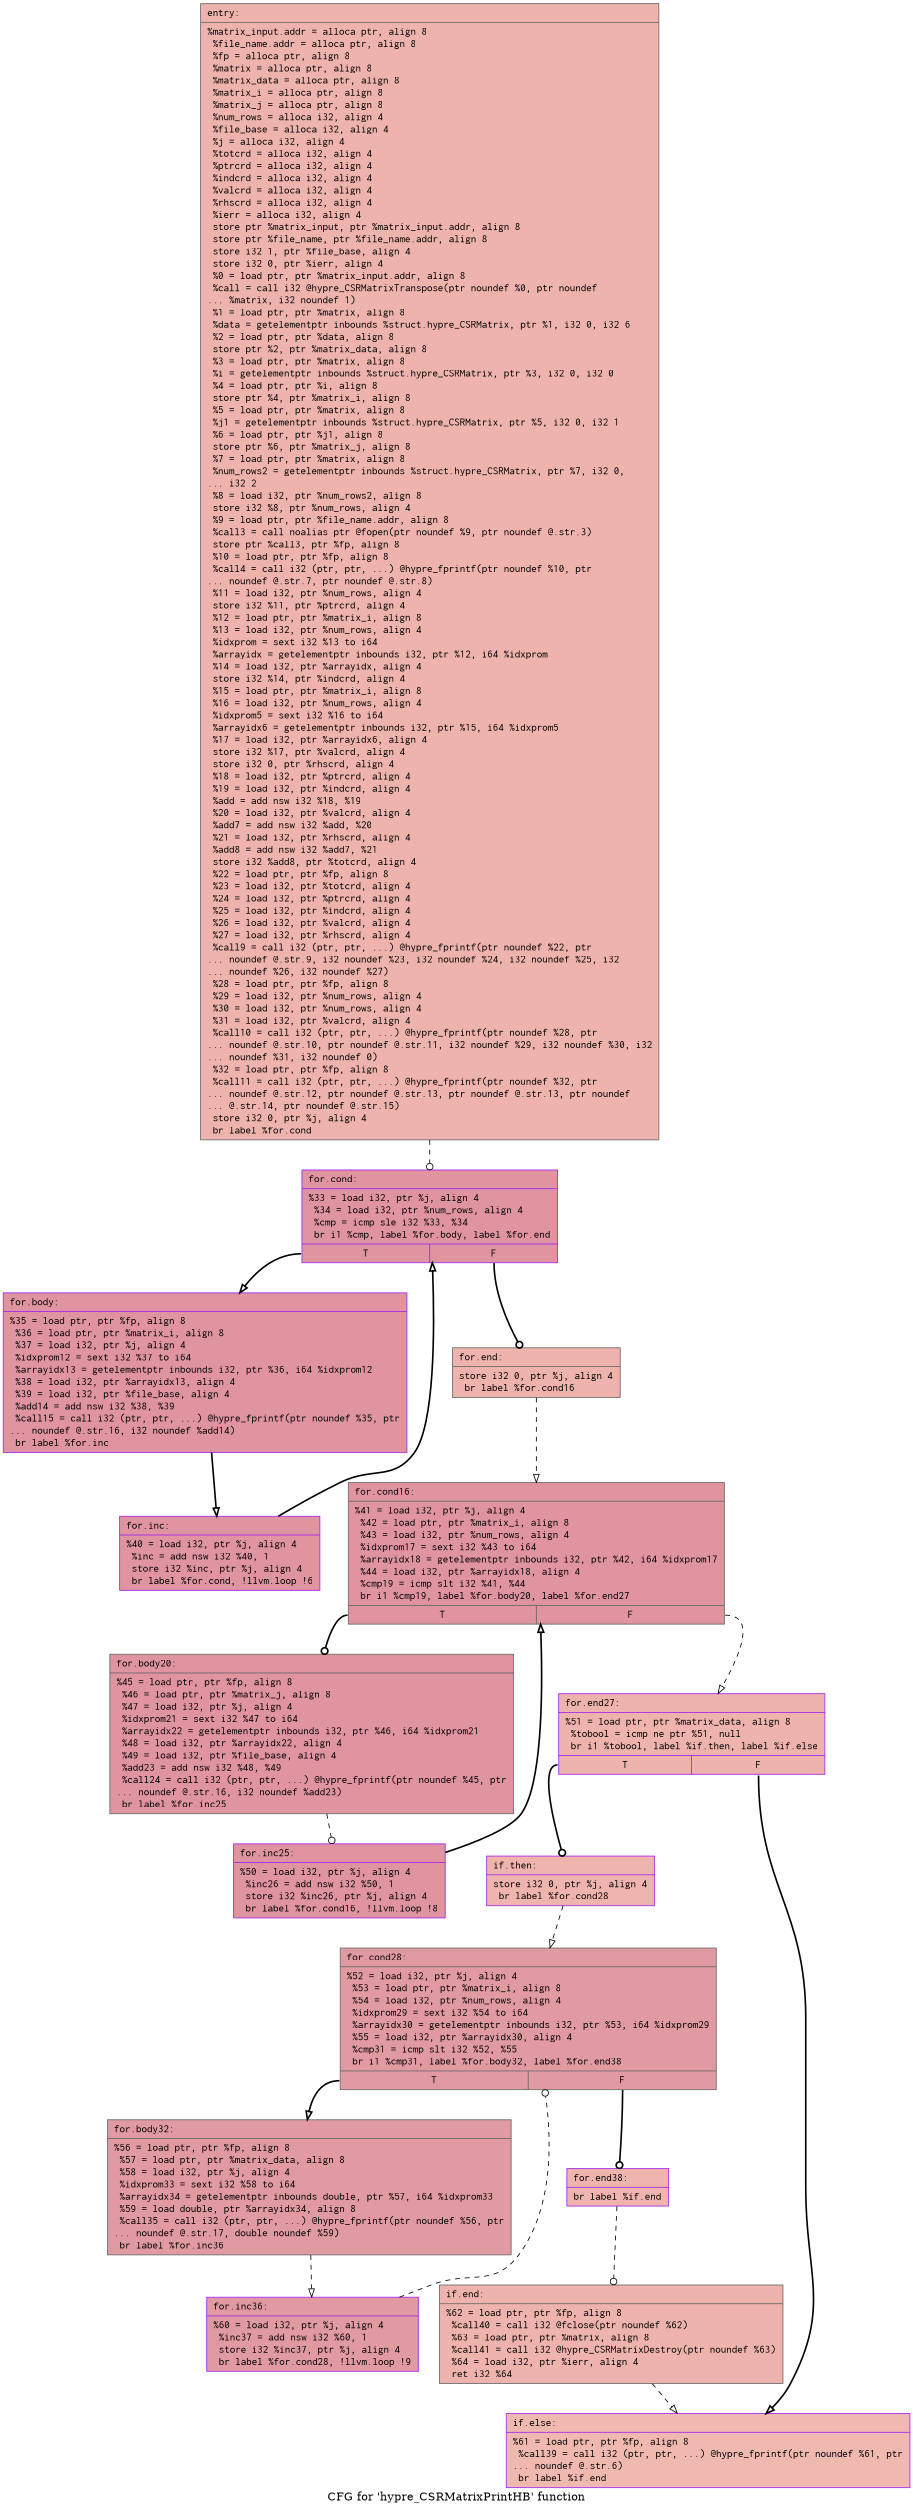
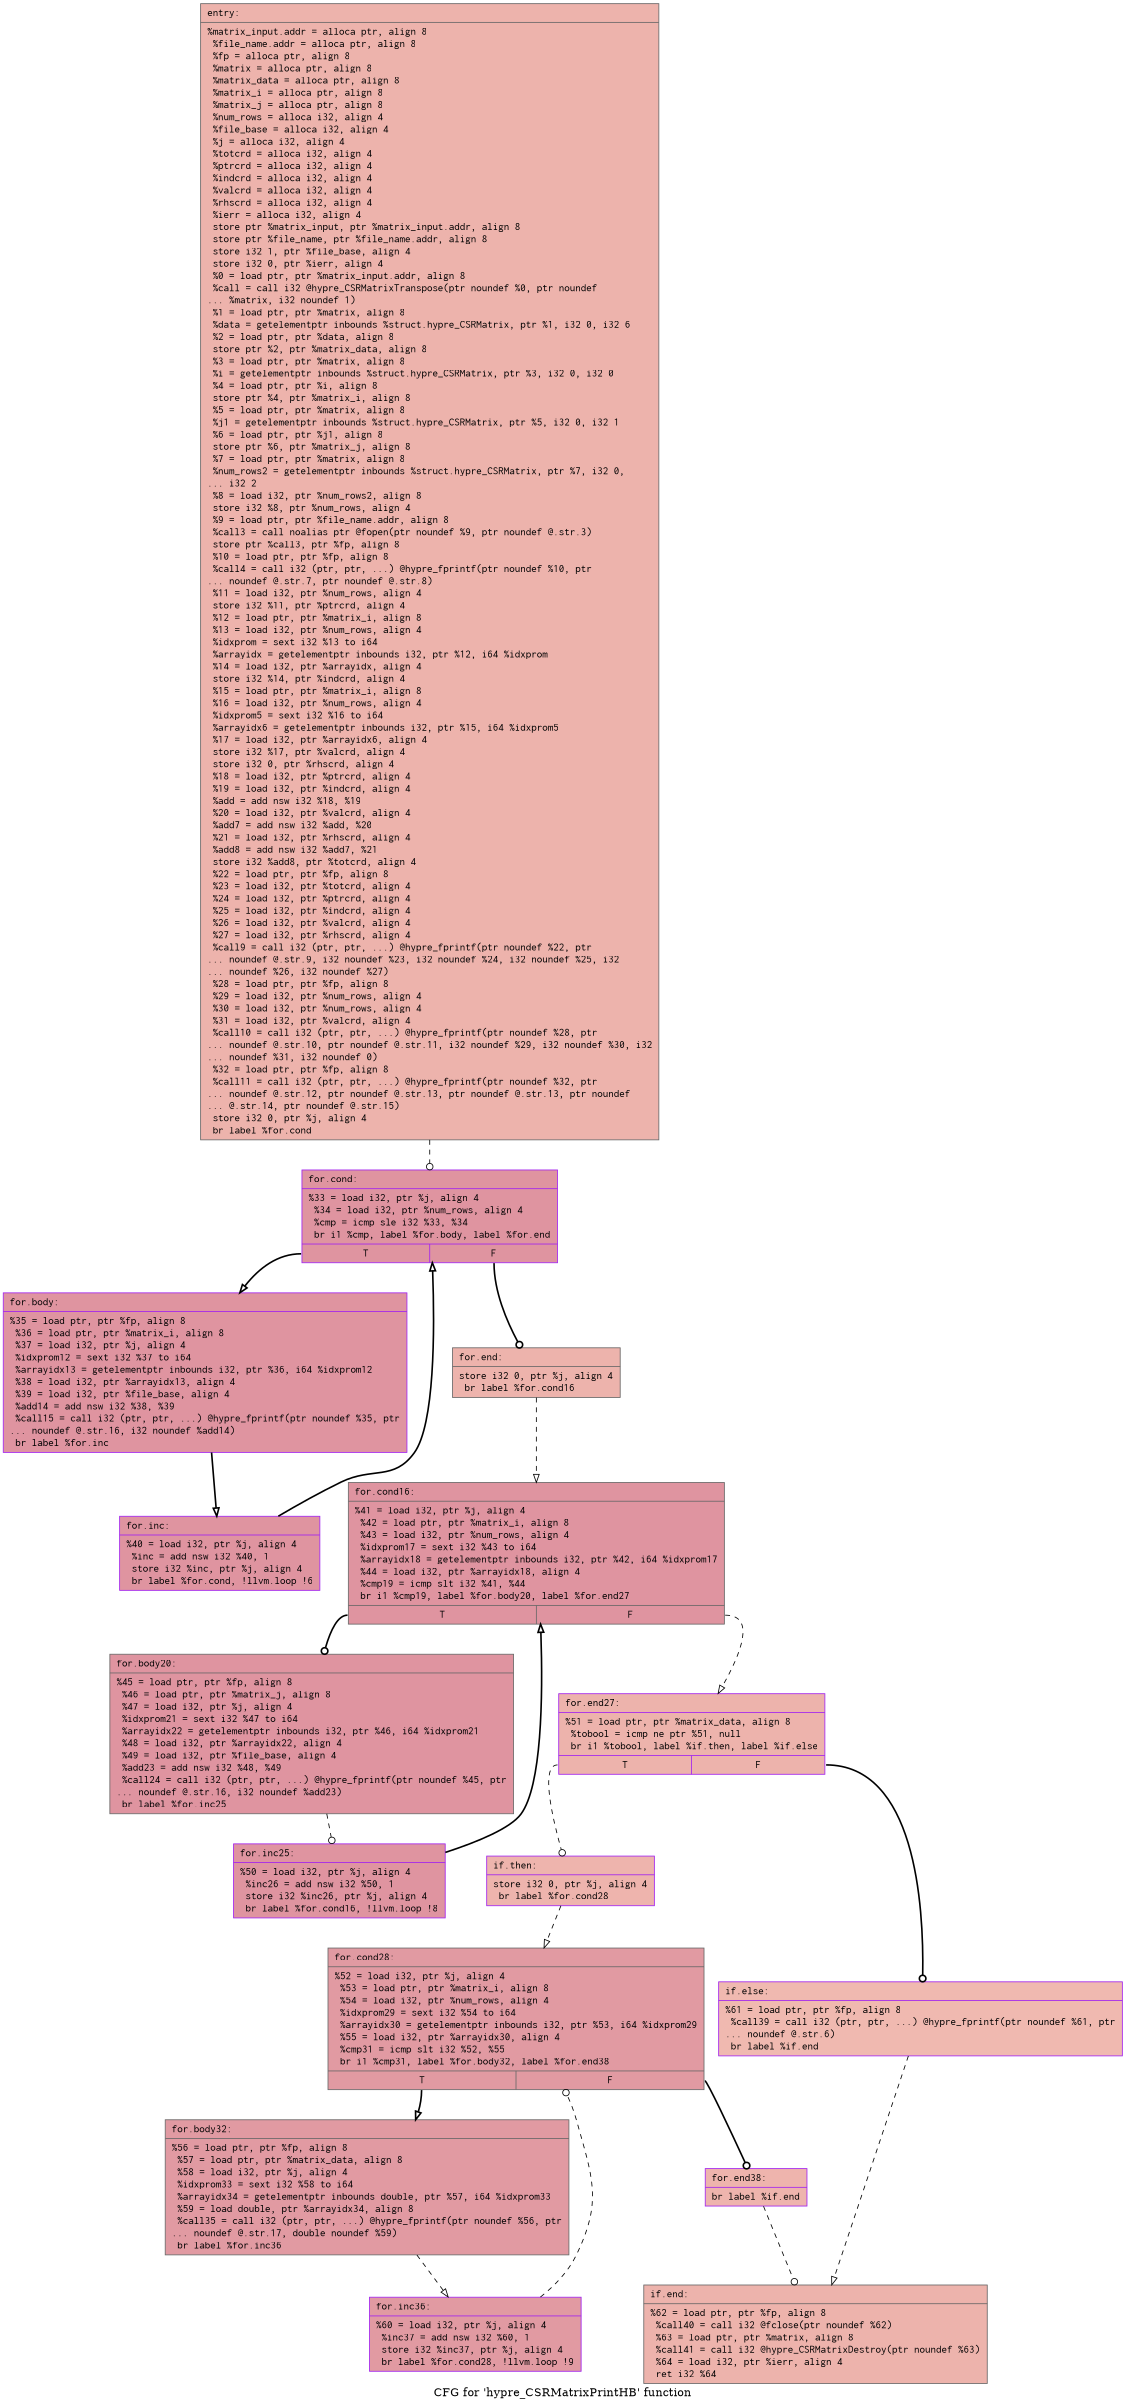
(551, 1806) -> (551, 1806)
(806, 2094) -> (909, 1849)
(662, 2395) -> (871, 2166)
